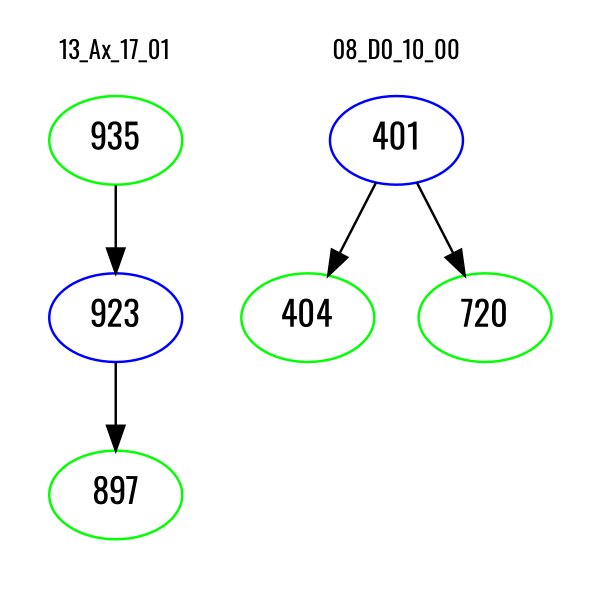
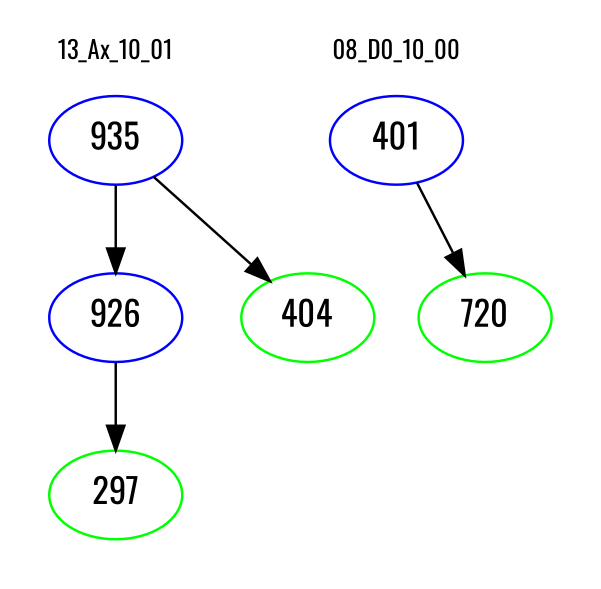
(116, 53) -> (116, 53)
(116, 140) -> (116, 140)
(358, 218) -> (185, 205)
(116, 318) -> (116, 318)
(116, 495) -> (116, 495)
